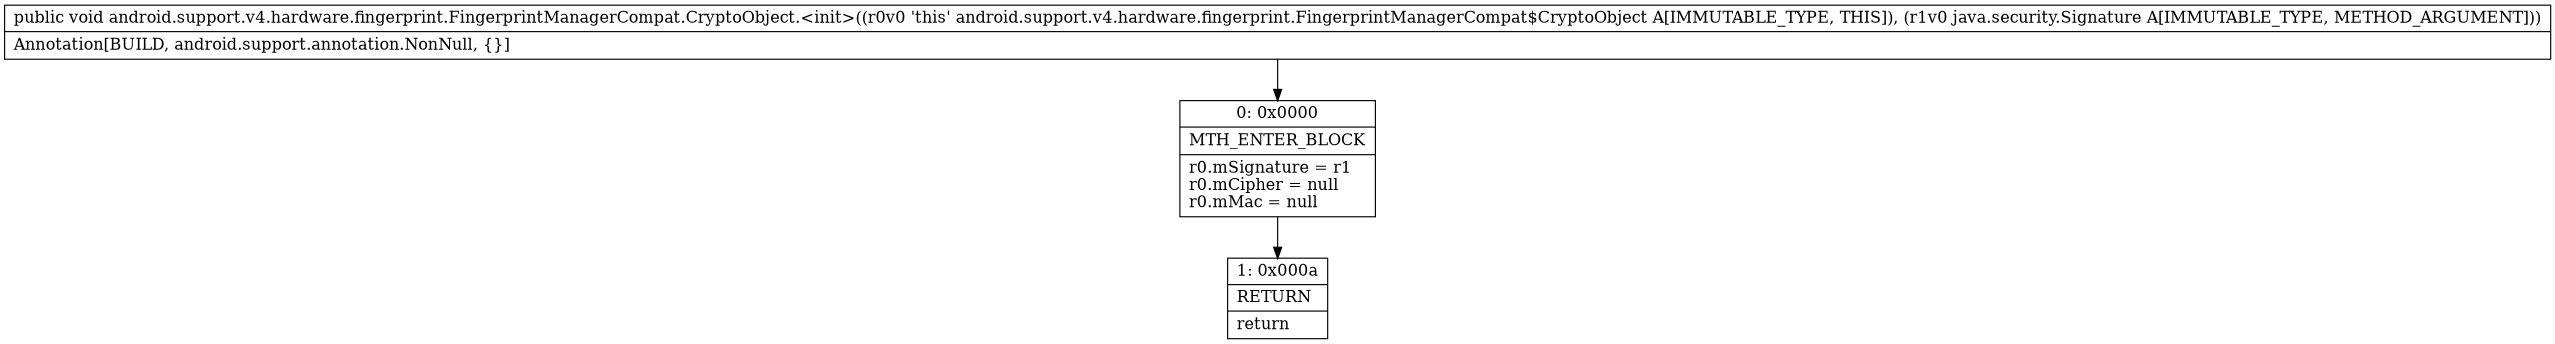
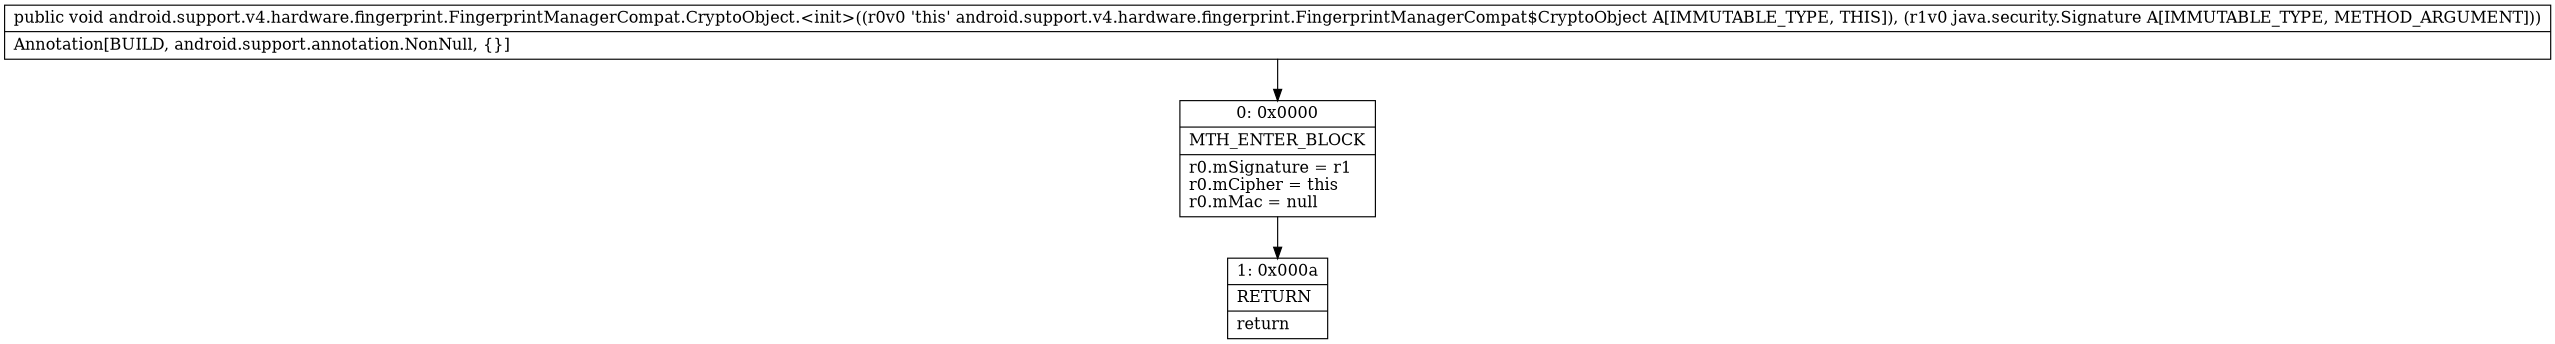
(1264, 185) -> (1264, 185)
